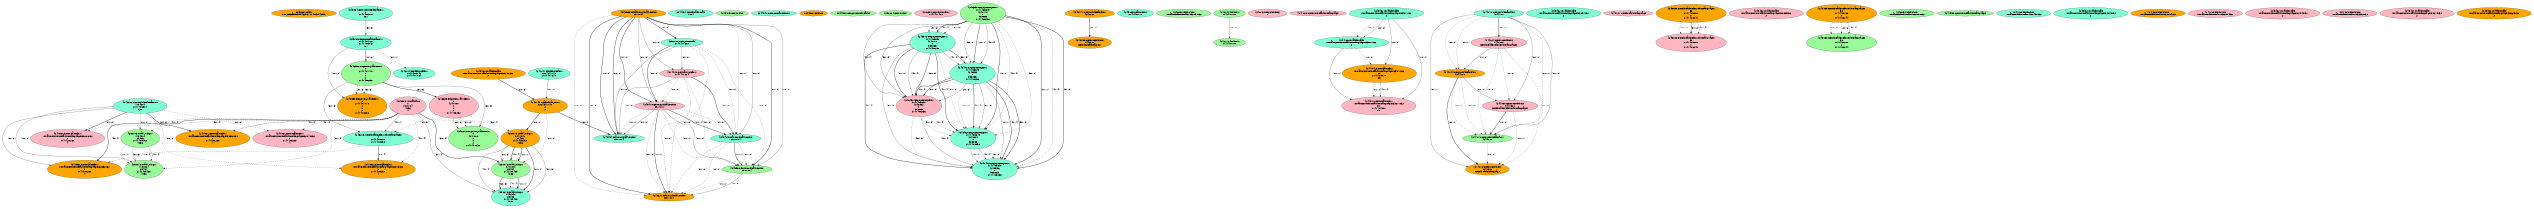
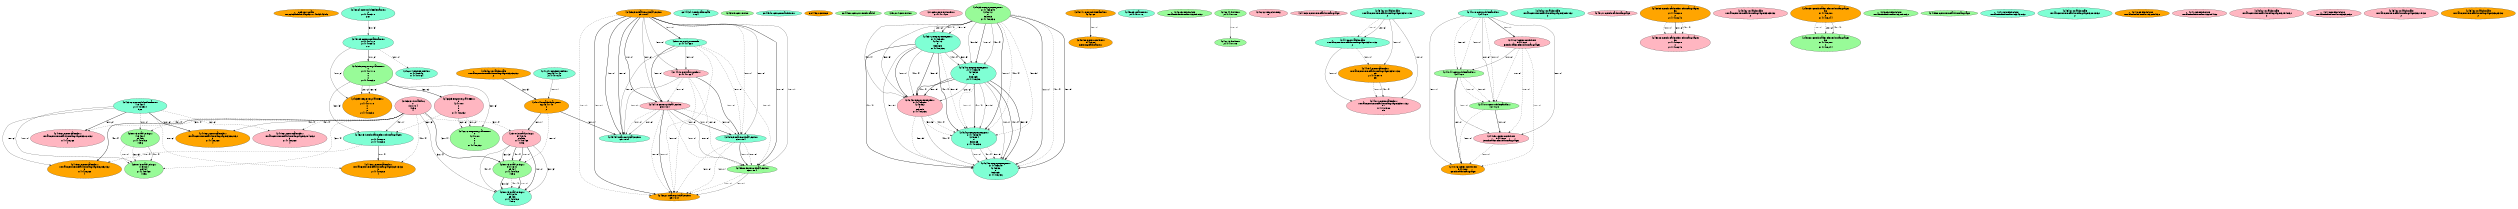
(1460, 73) -> (1459, 73)
(1499, 122) -> (1497, 121)
(520, 138) -> (522, 138)
